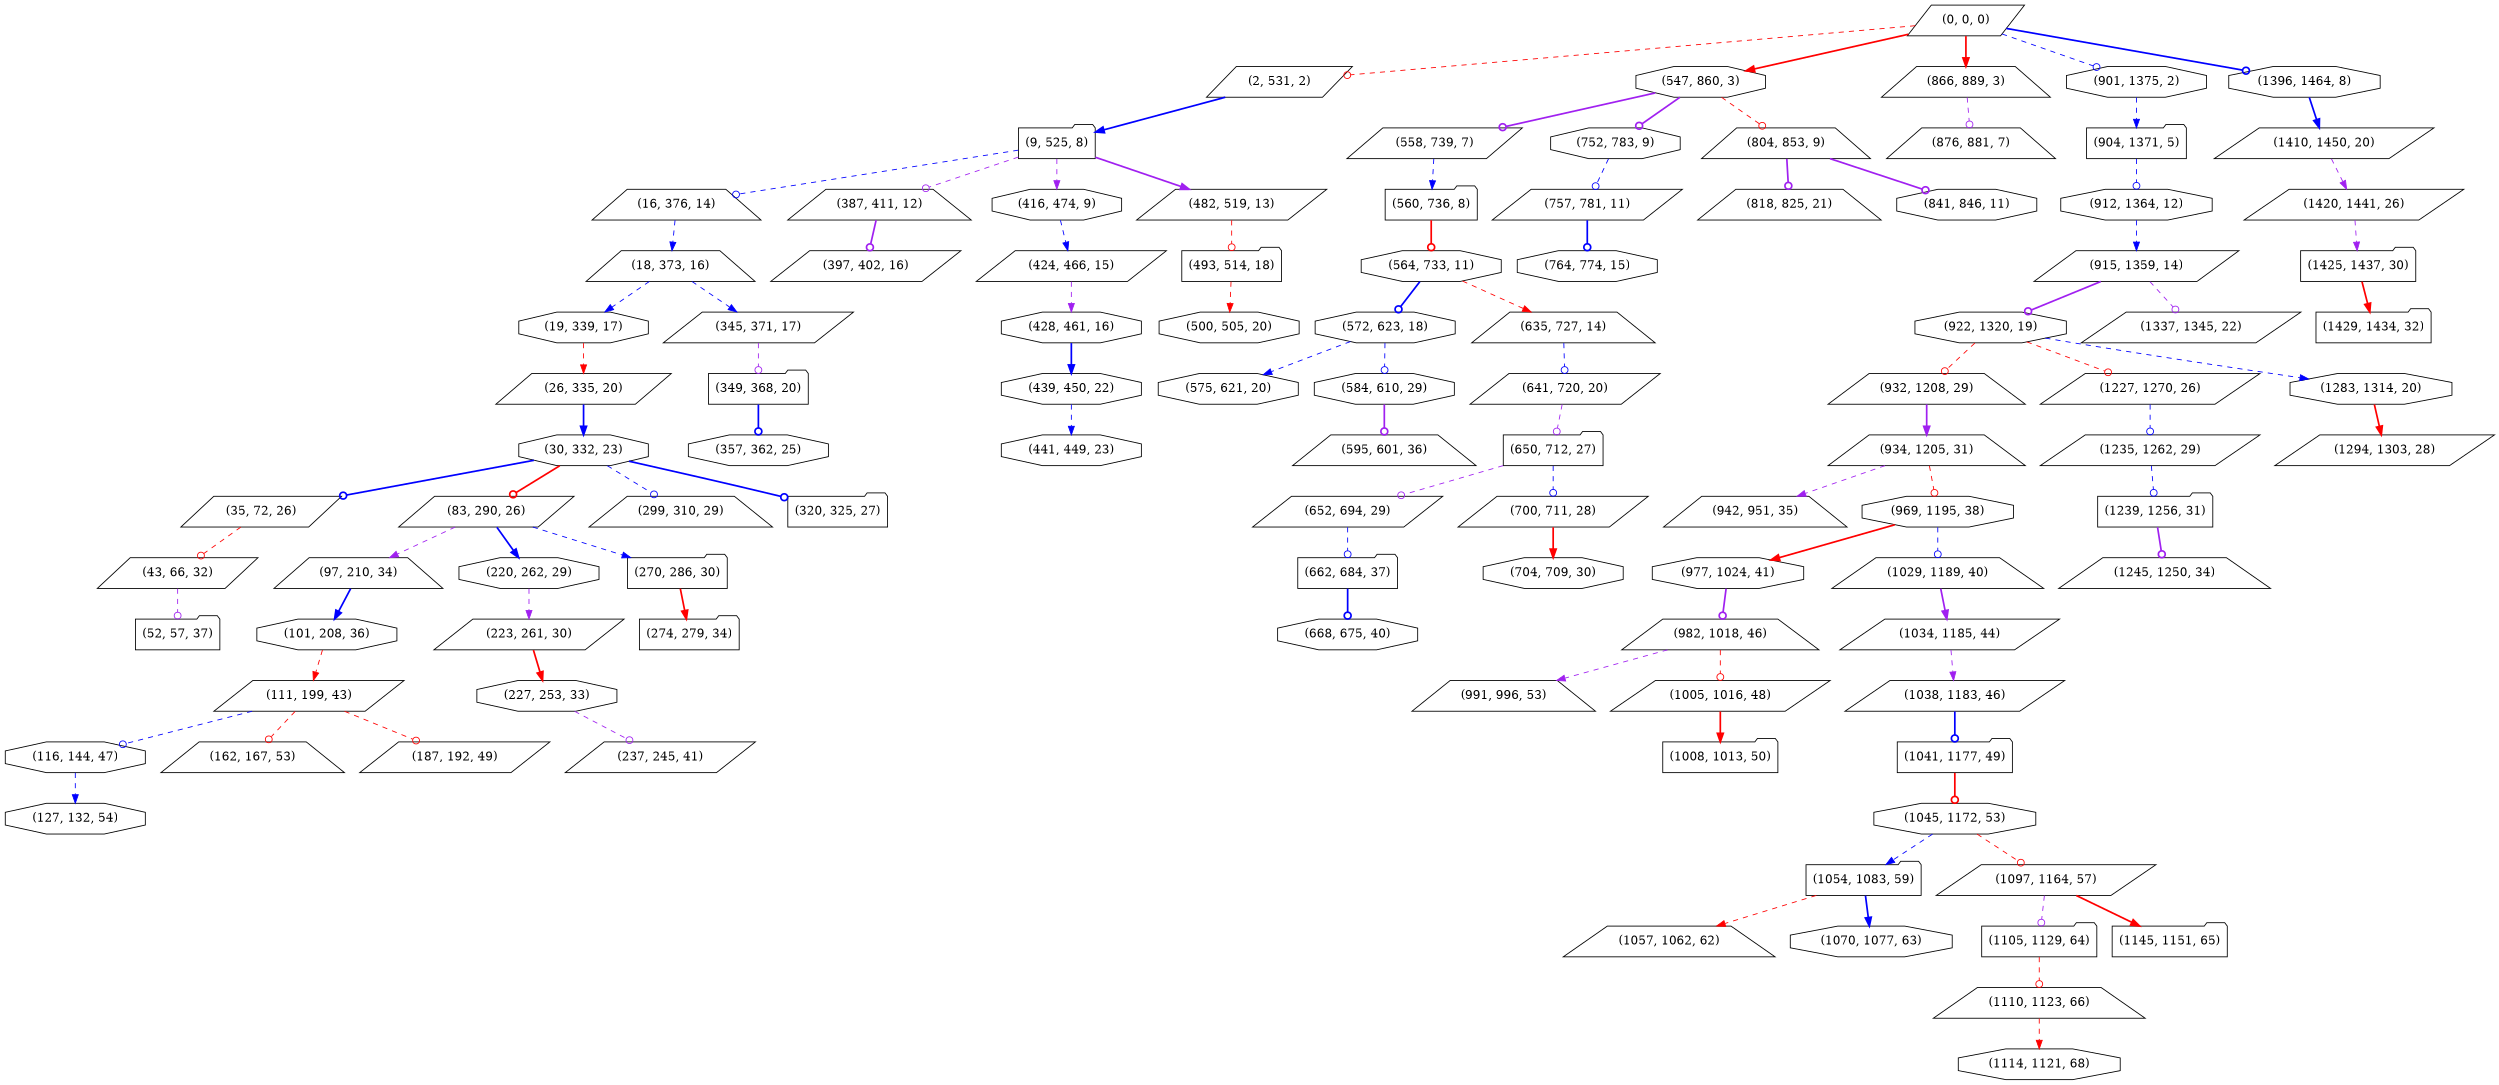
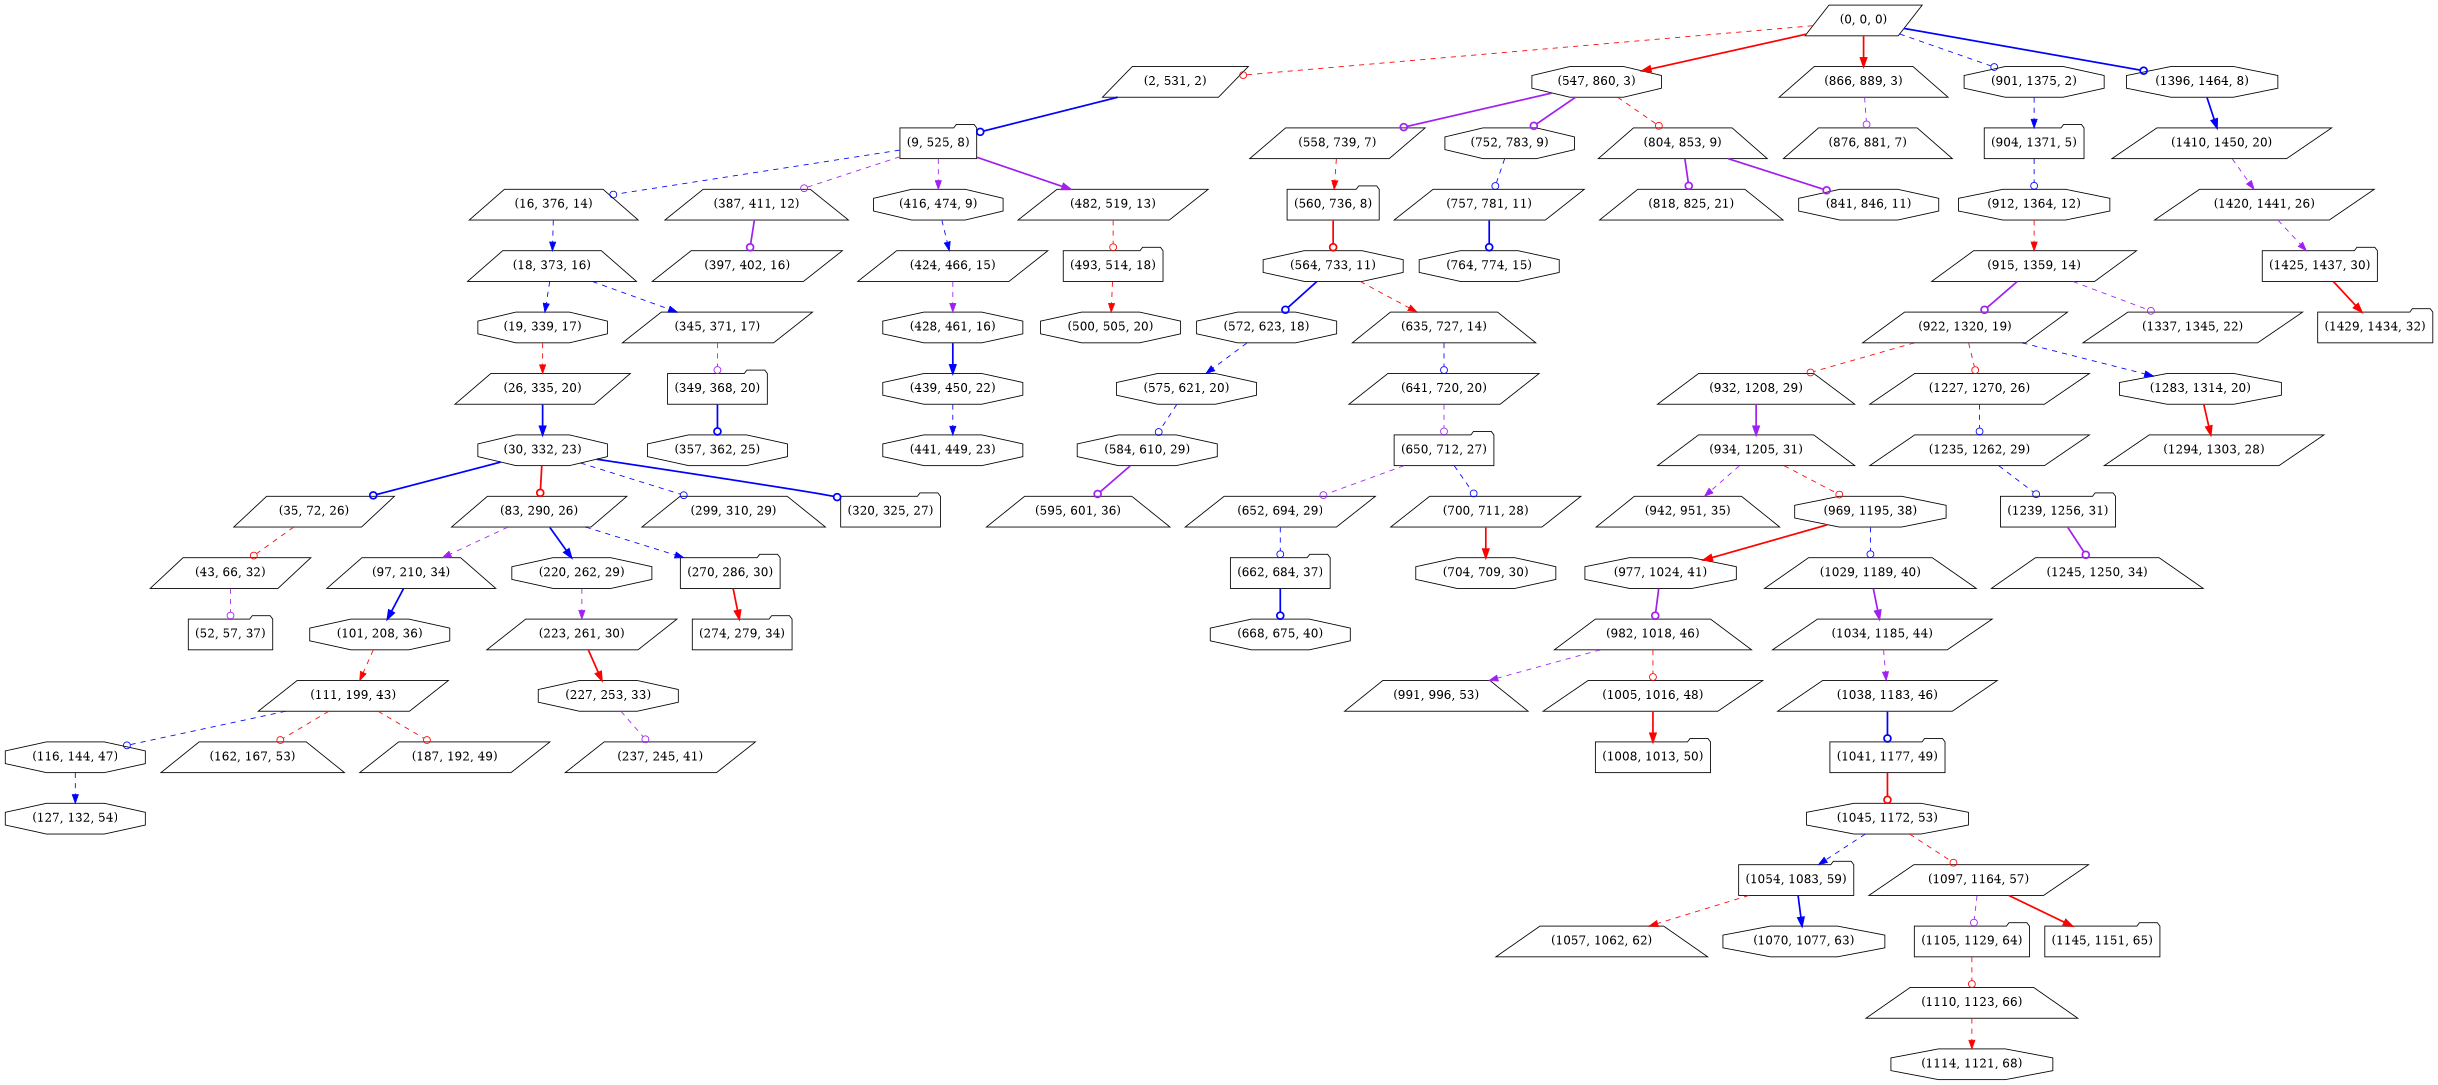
(1165, 114) -> (1051, 114)
(1433, 170) -> (1336, 170)
(2136, 231) -> (2034, 231)
(1991, 327) -> (1965, 327)
(1385, 355) -> (1169, 417)
